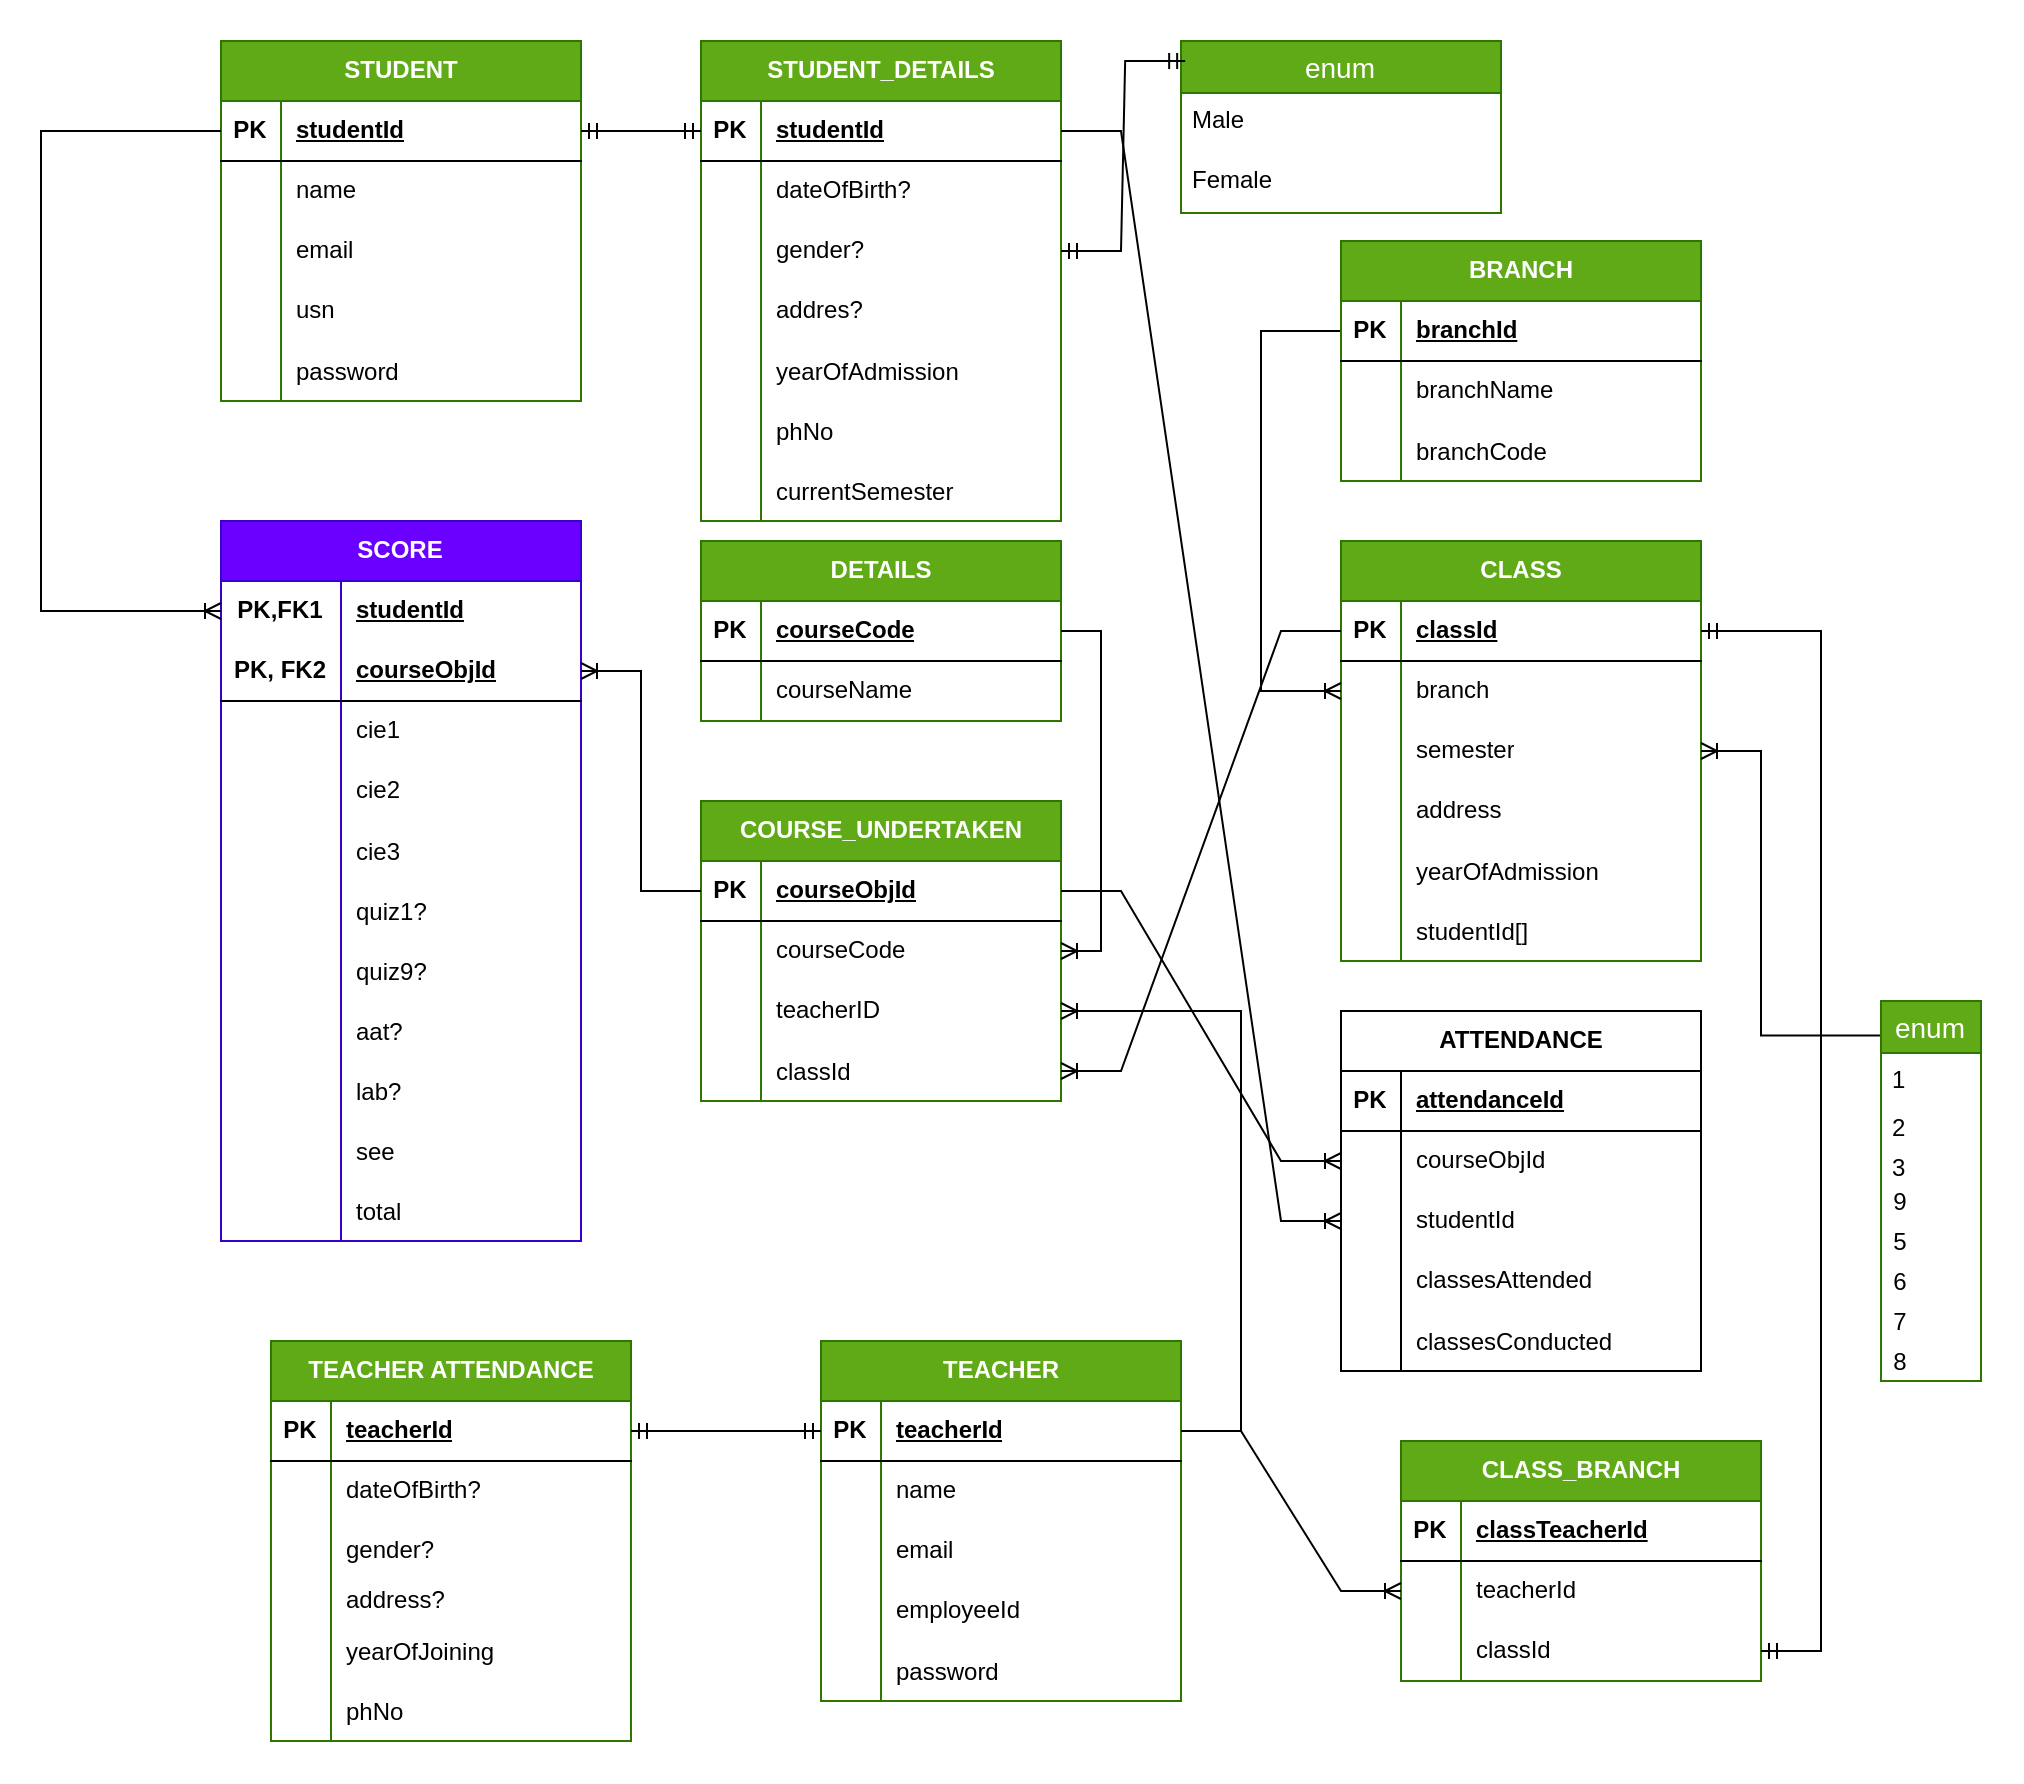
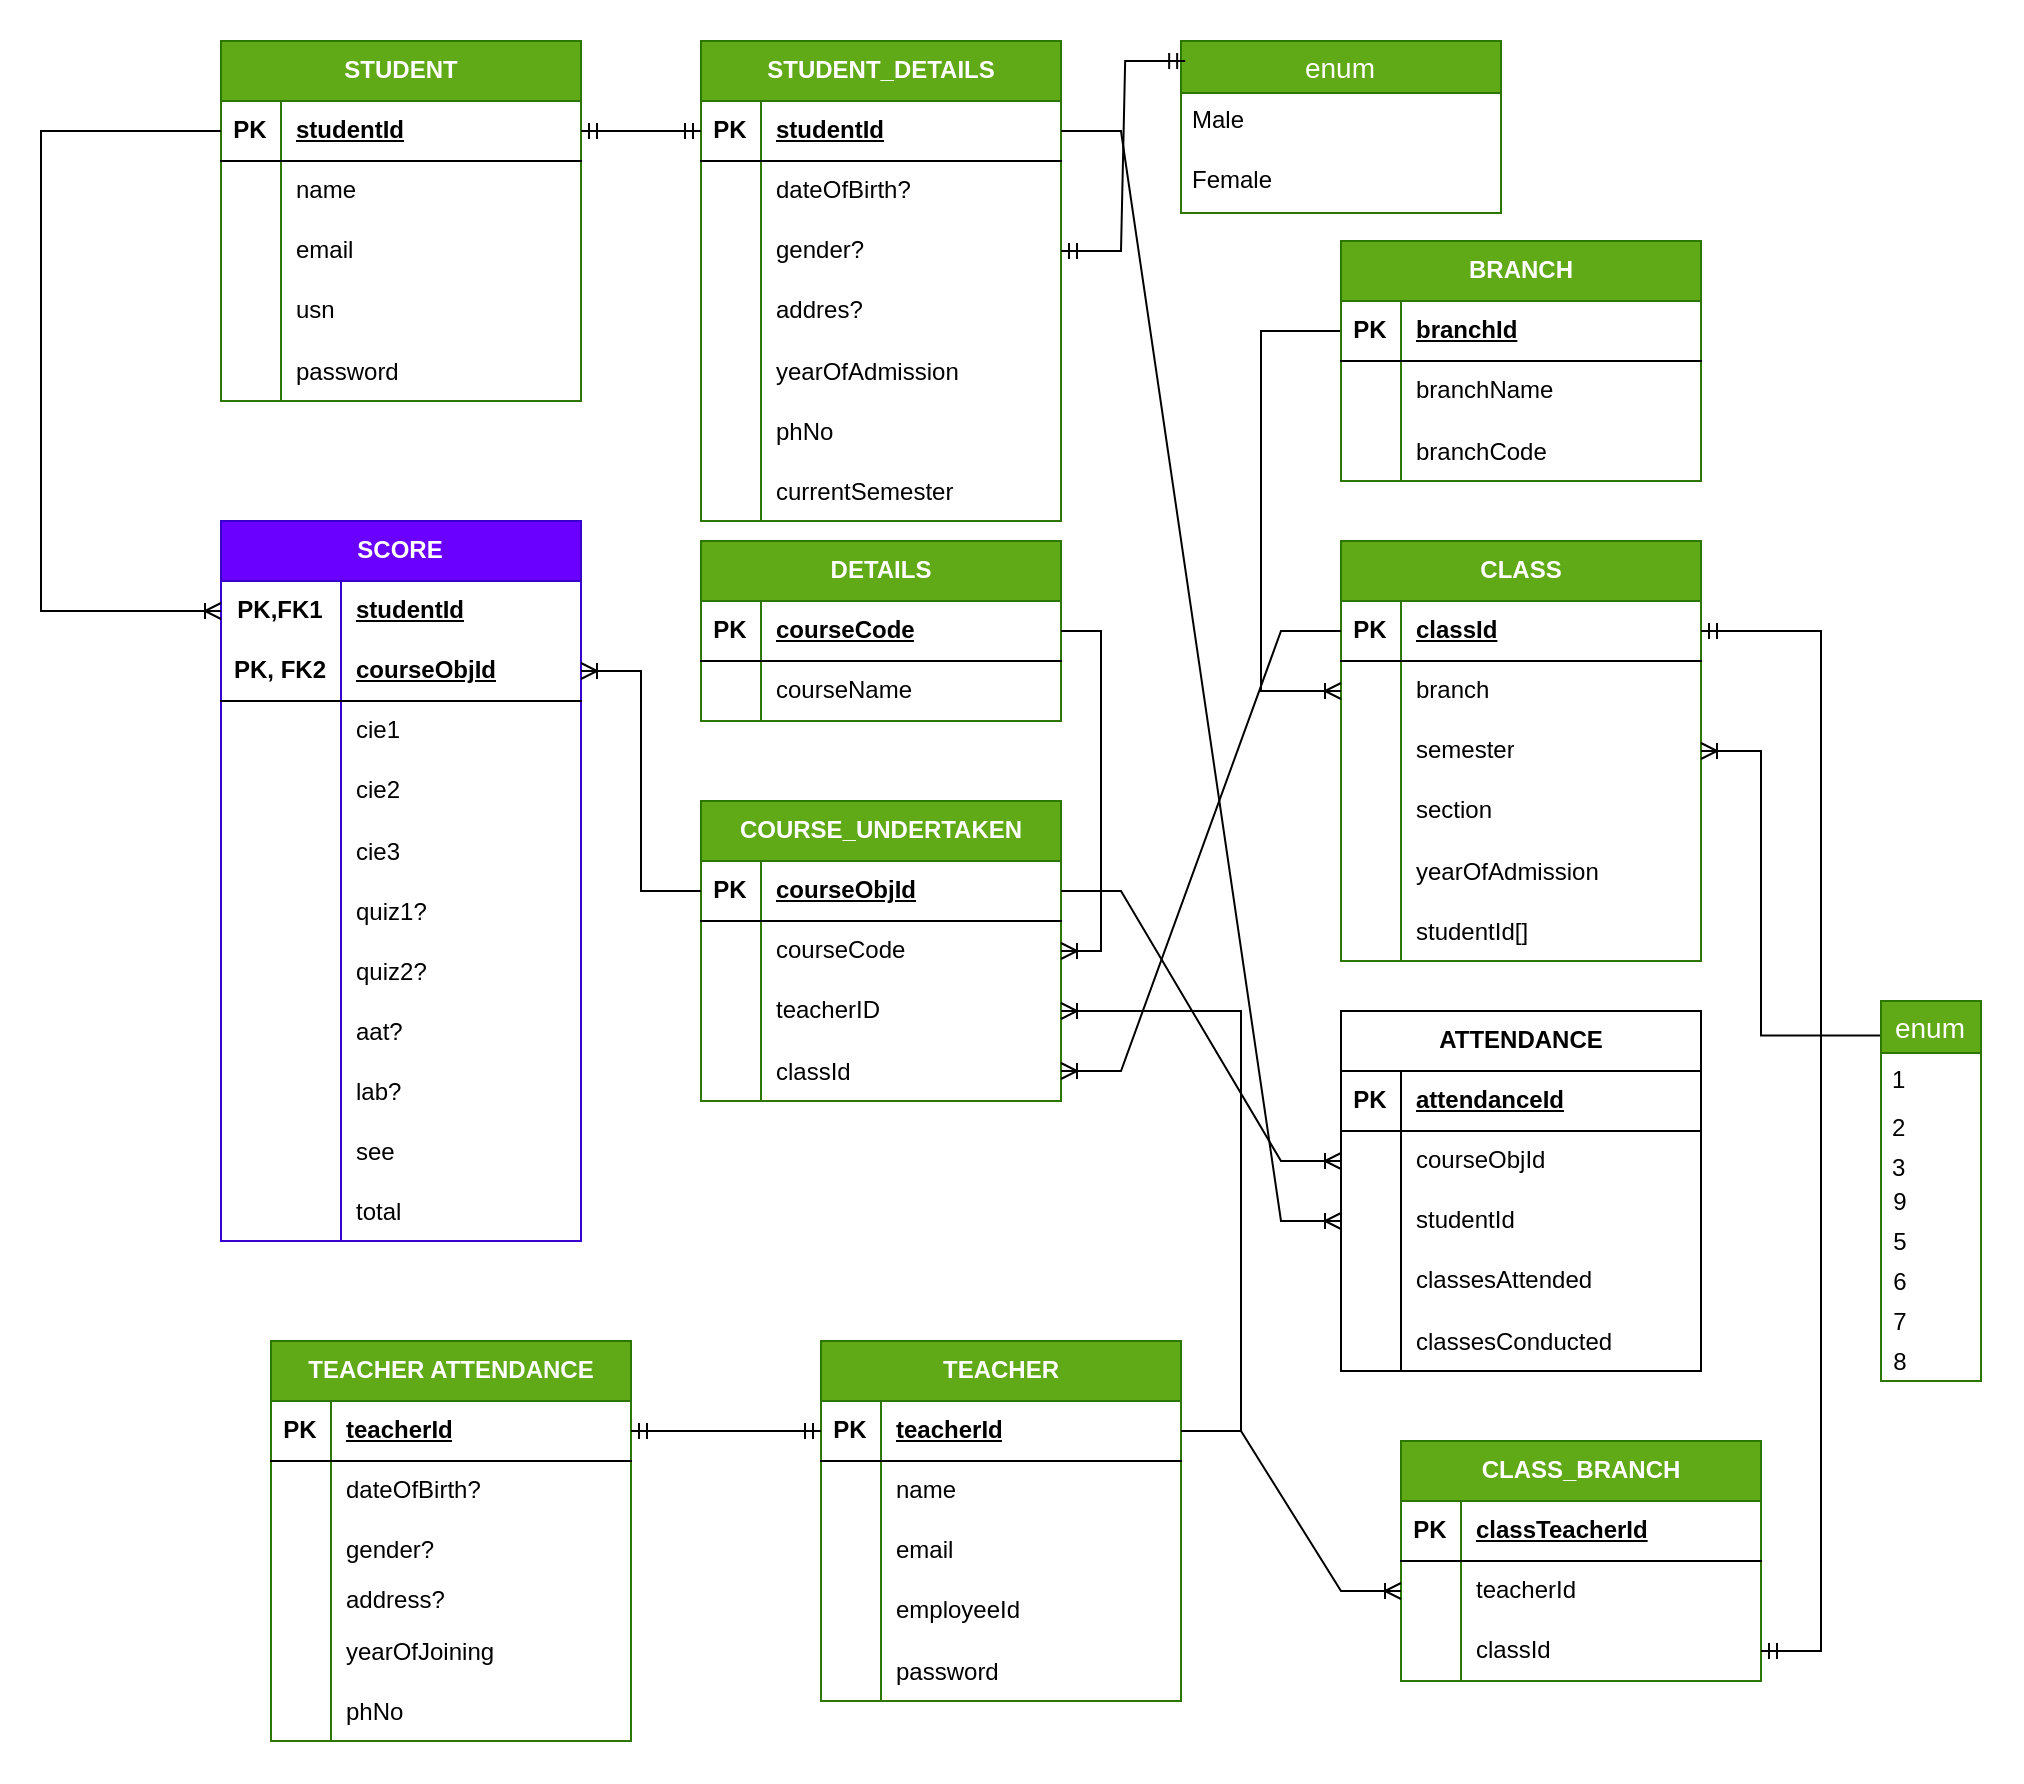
(1464, 811) -> (1461, 811)
(393, 972) -> (393, 972)
